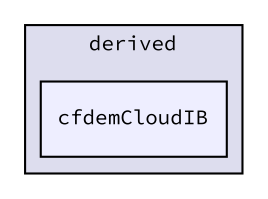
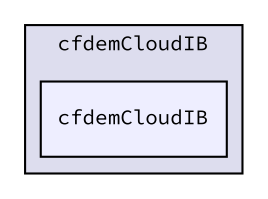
(134, 45) -> (134, 45)
